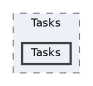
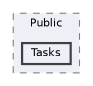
(46, 24) -> (46, 24)
